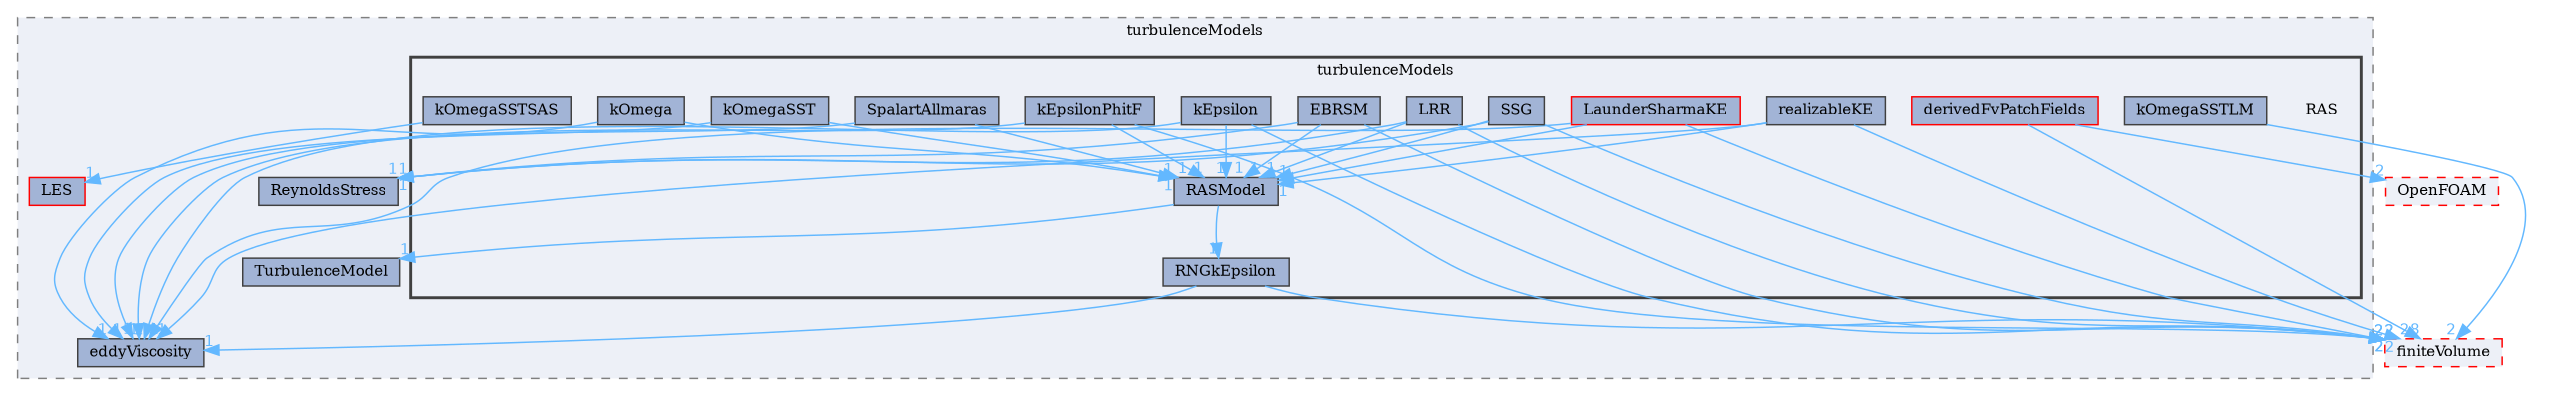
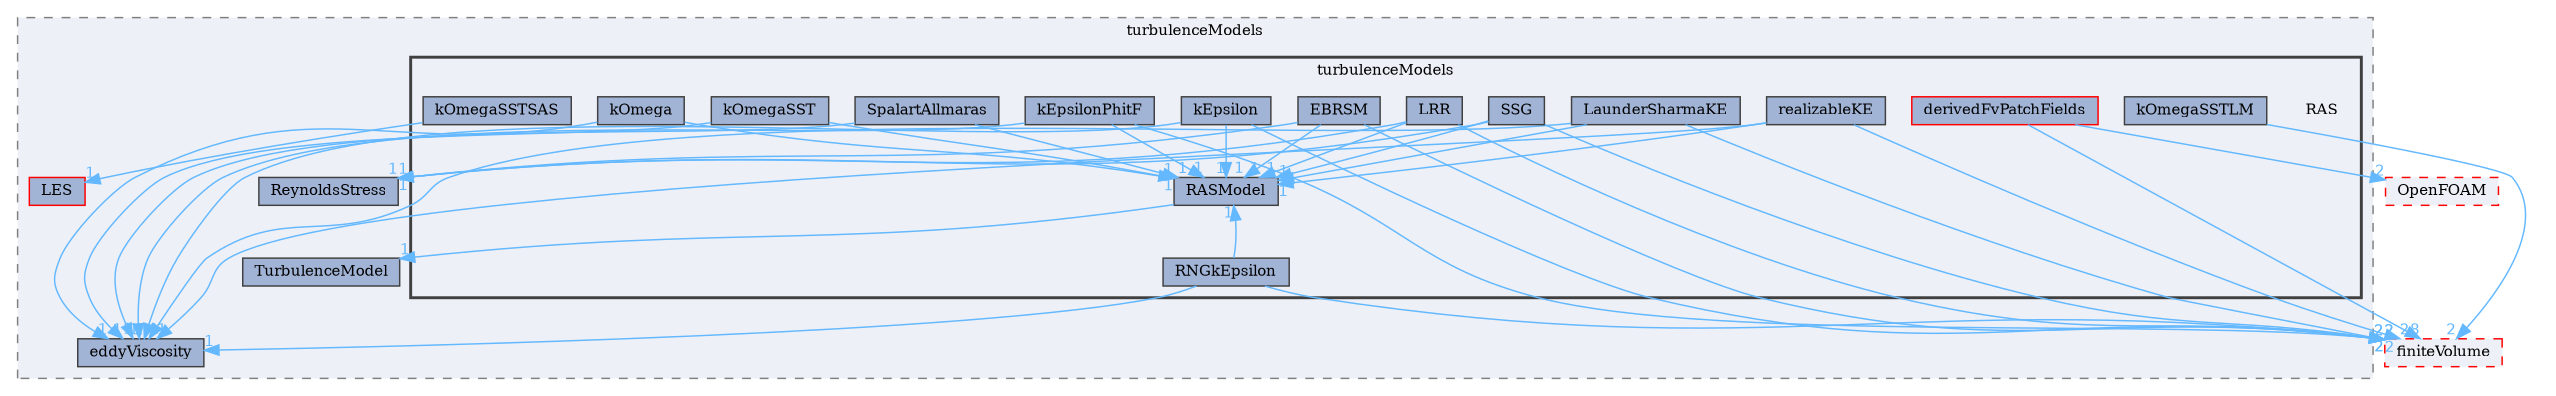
(1656, 111) -> (1656, 111)
(1216, 224) -> (1236, 239)
